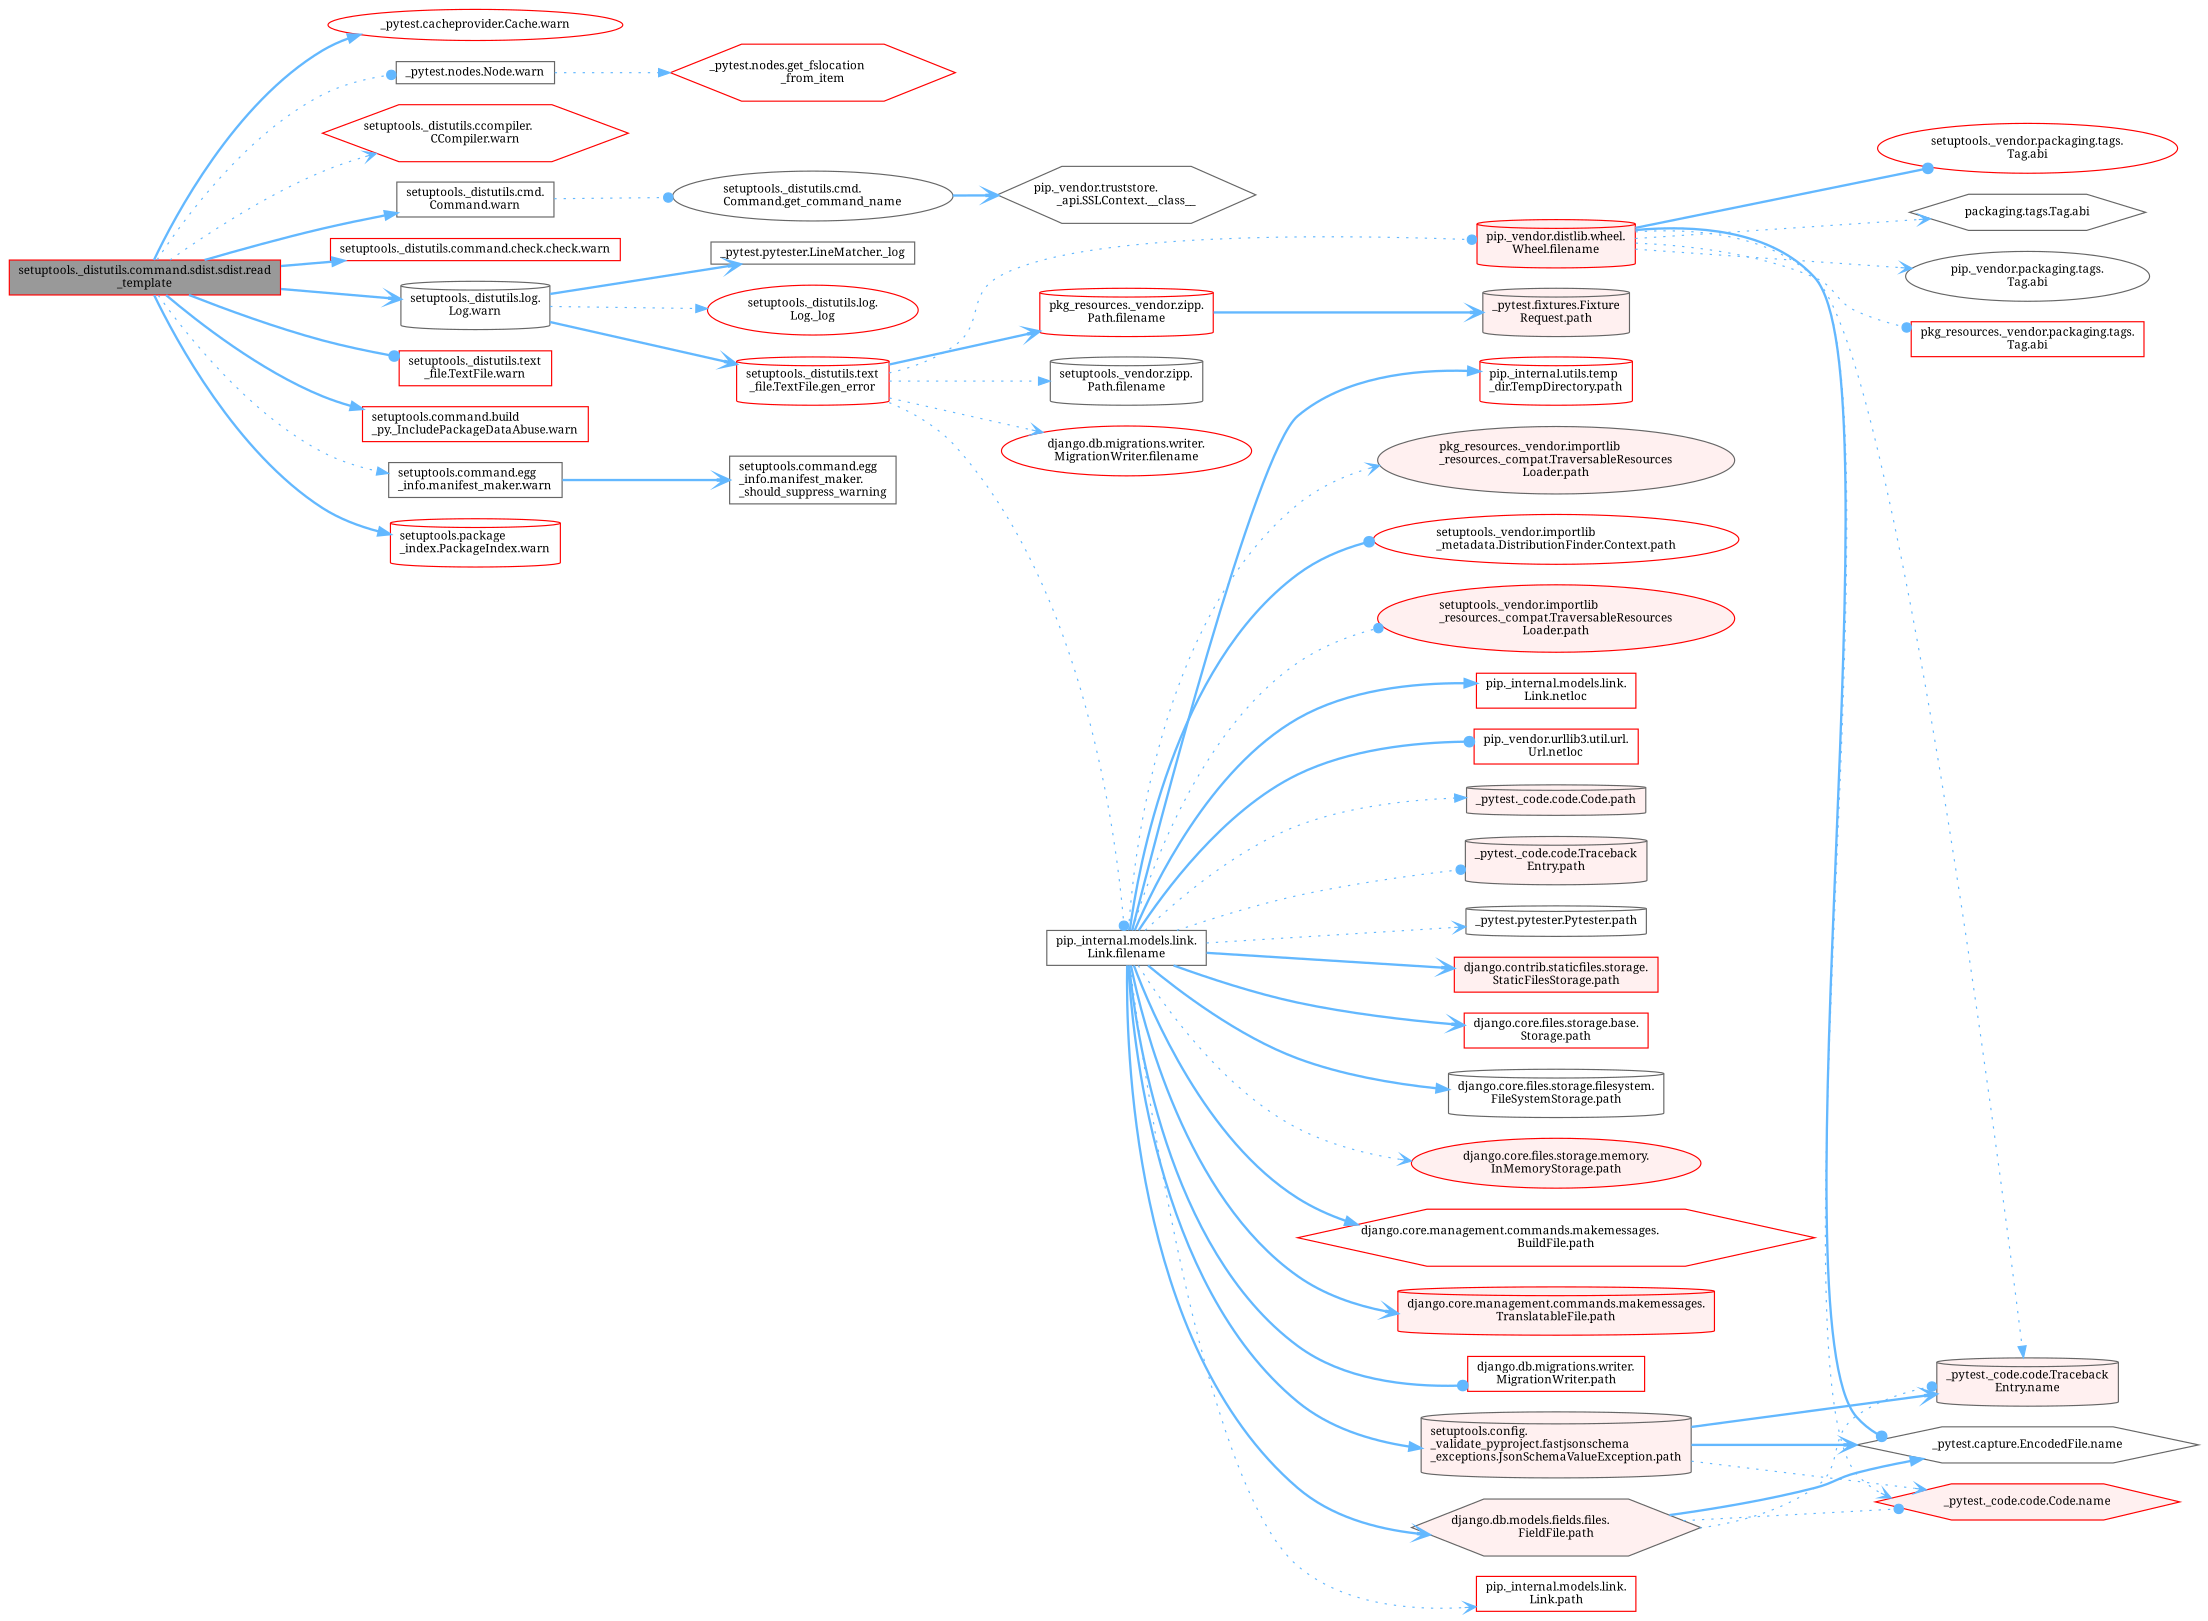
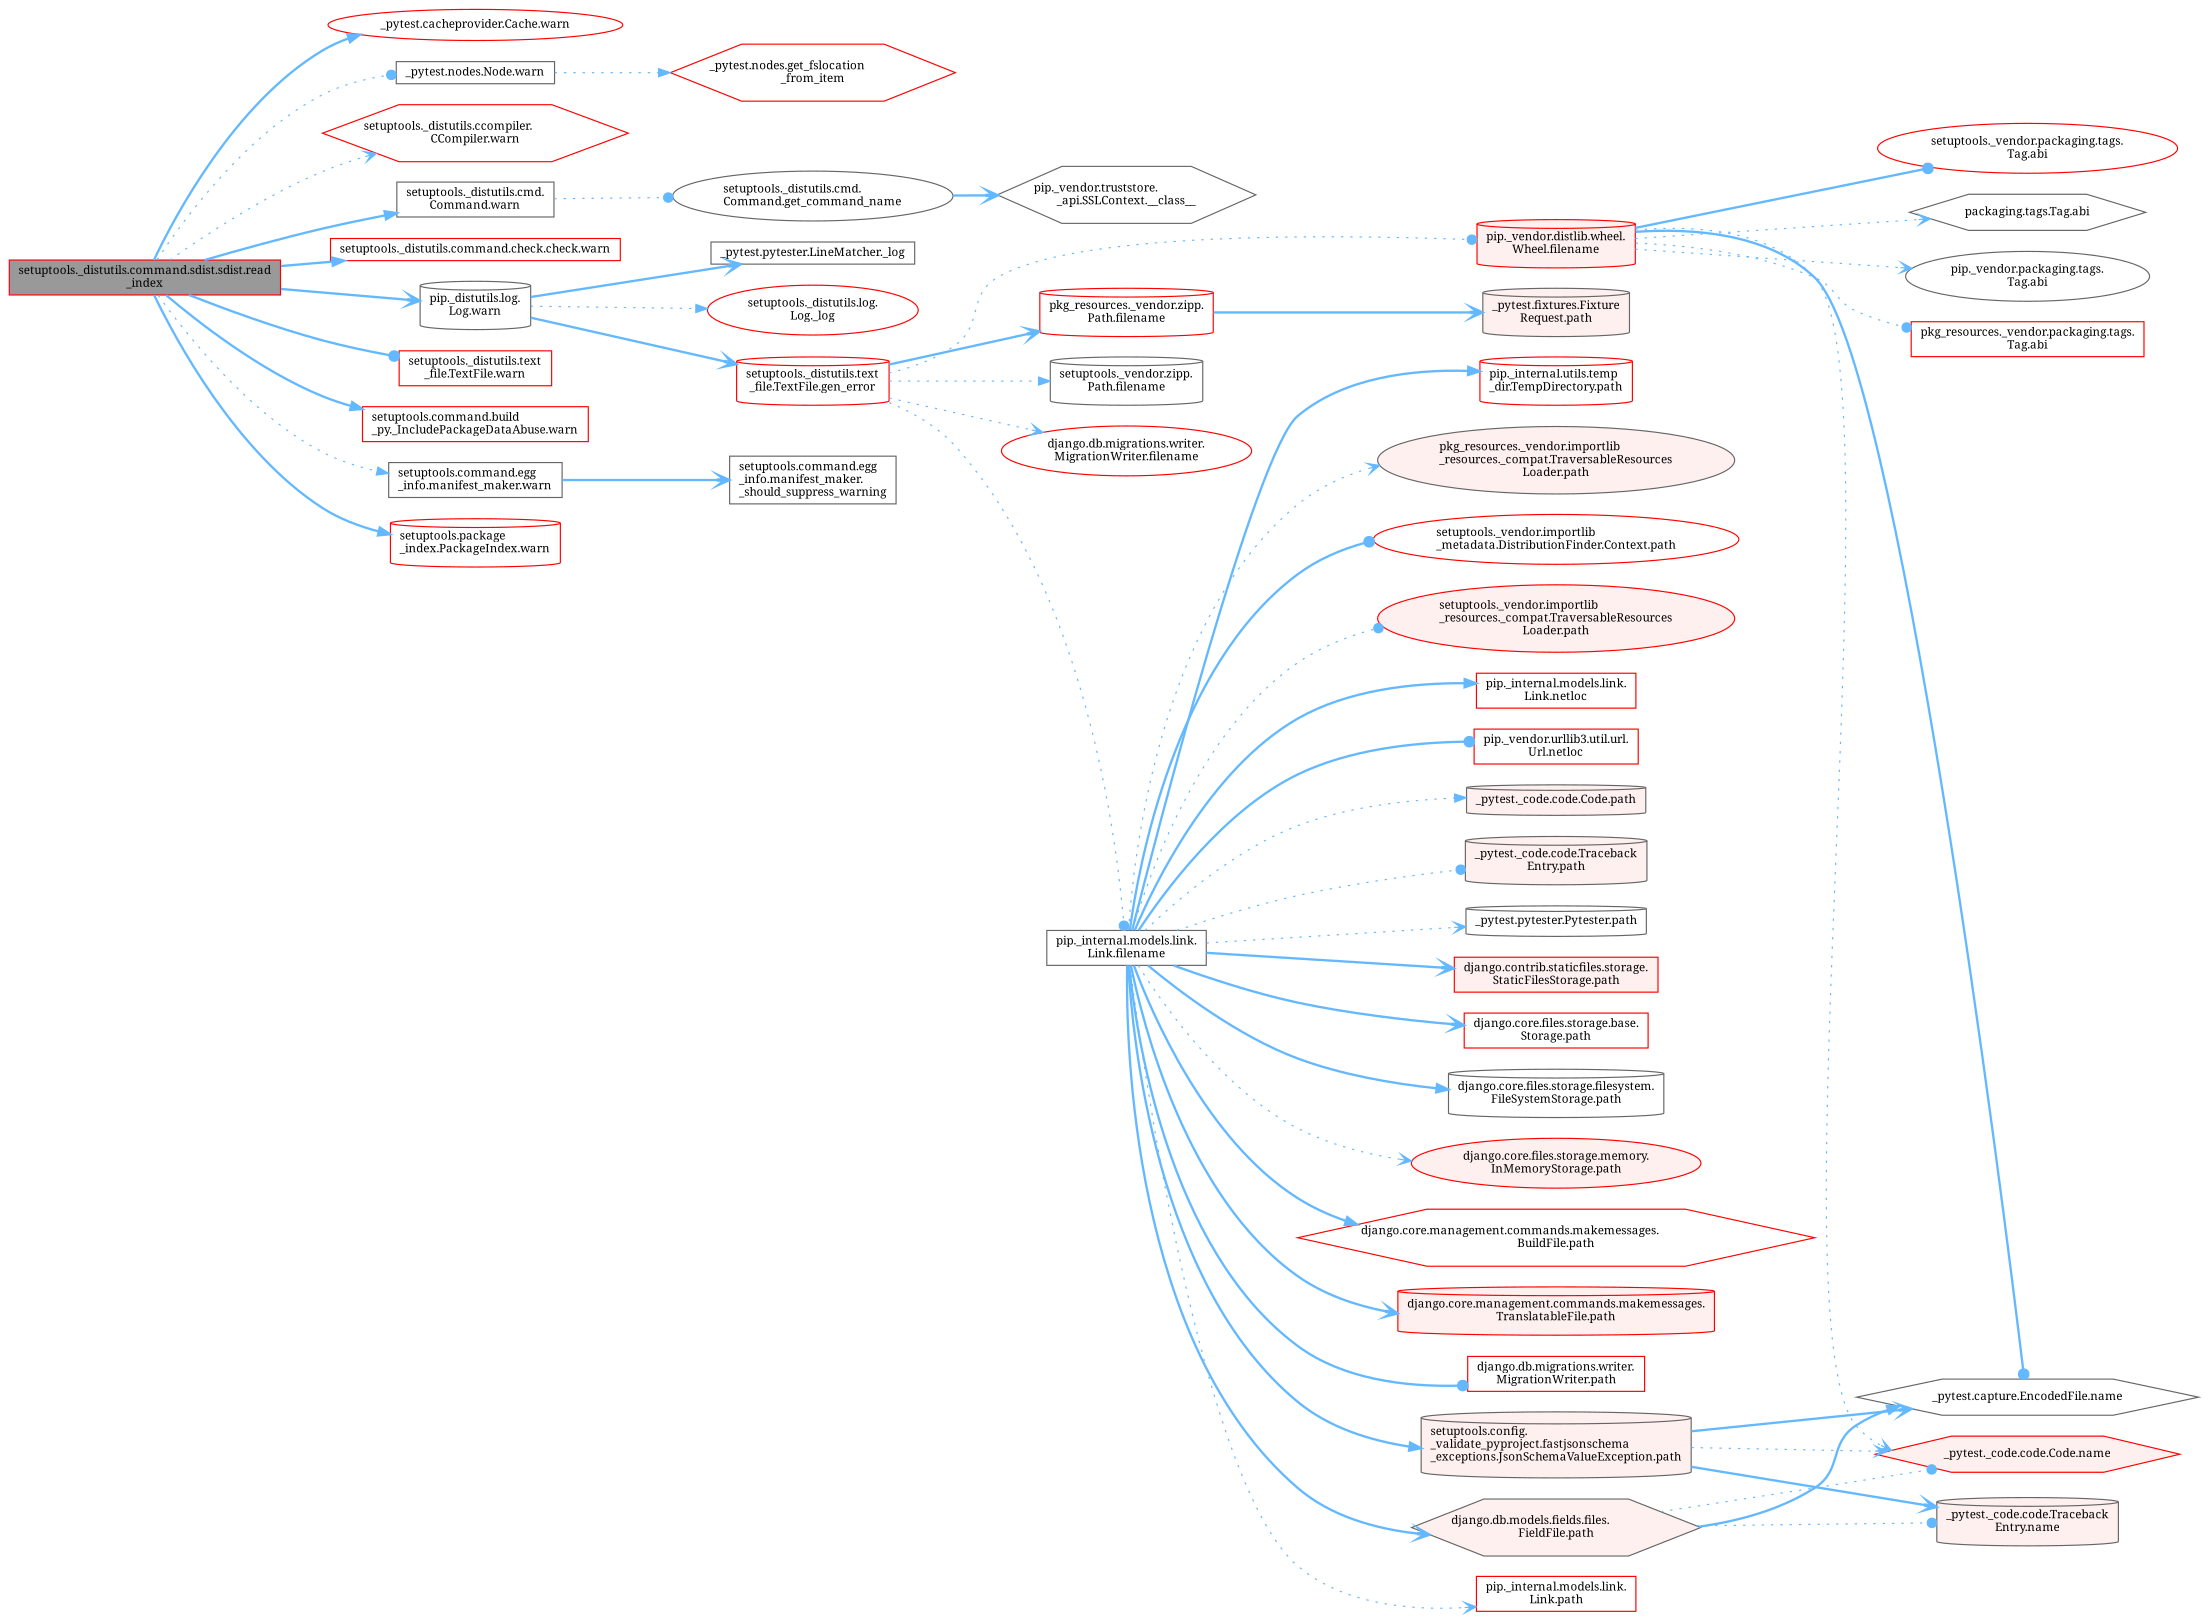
(145, 277) -> (145, 277)
(475, 305) -> (475, 305)
(1929, 711) -> none
